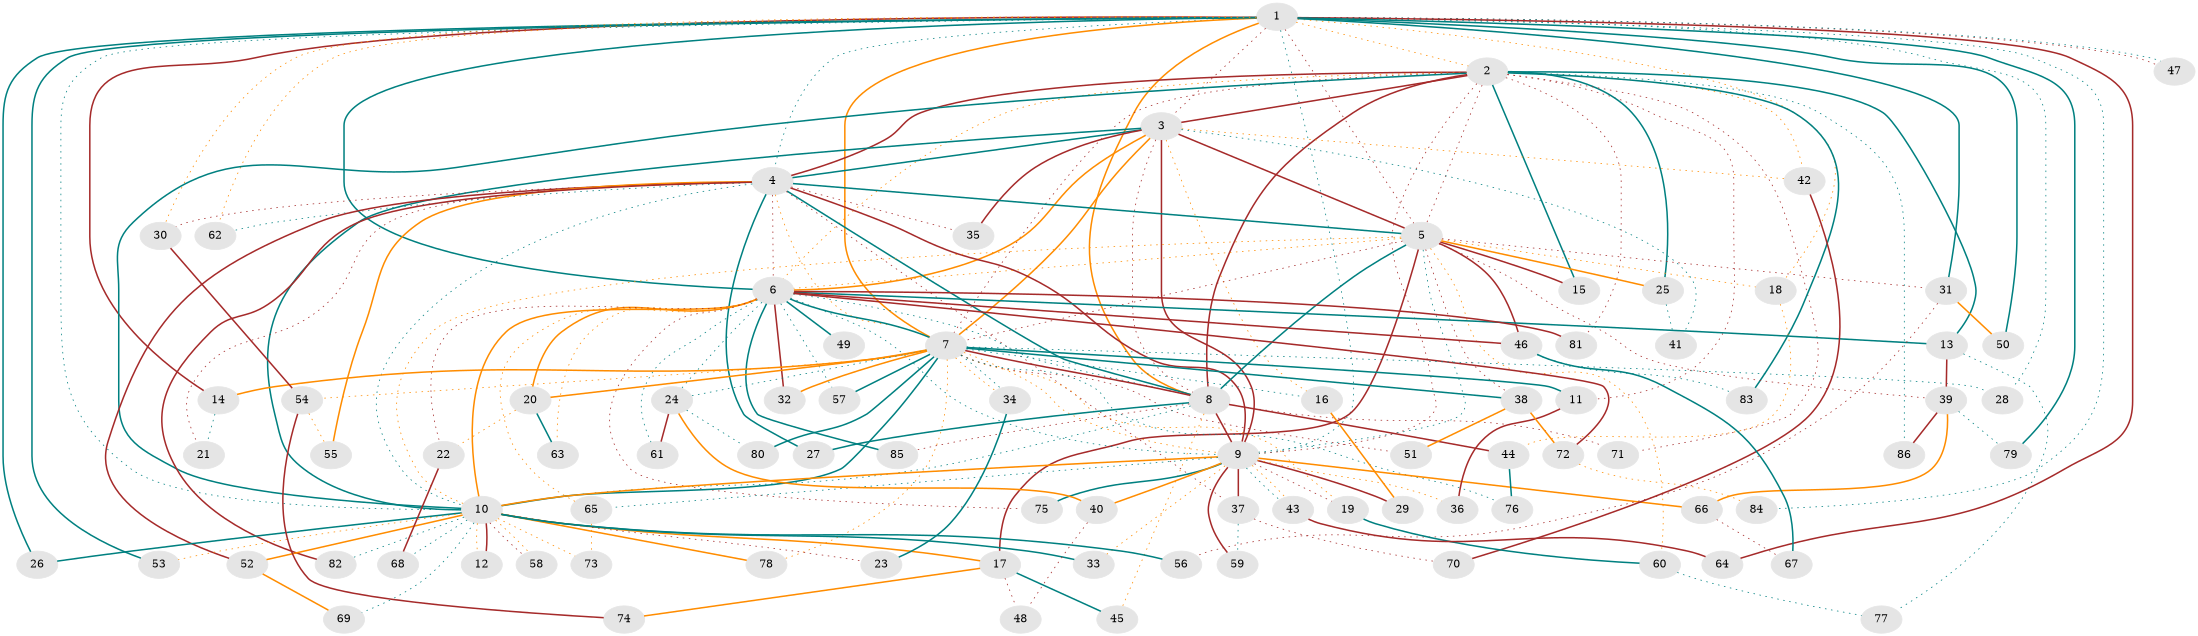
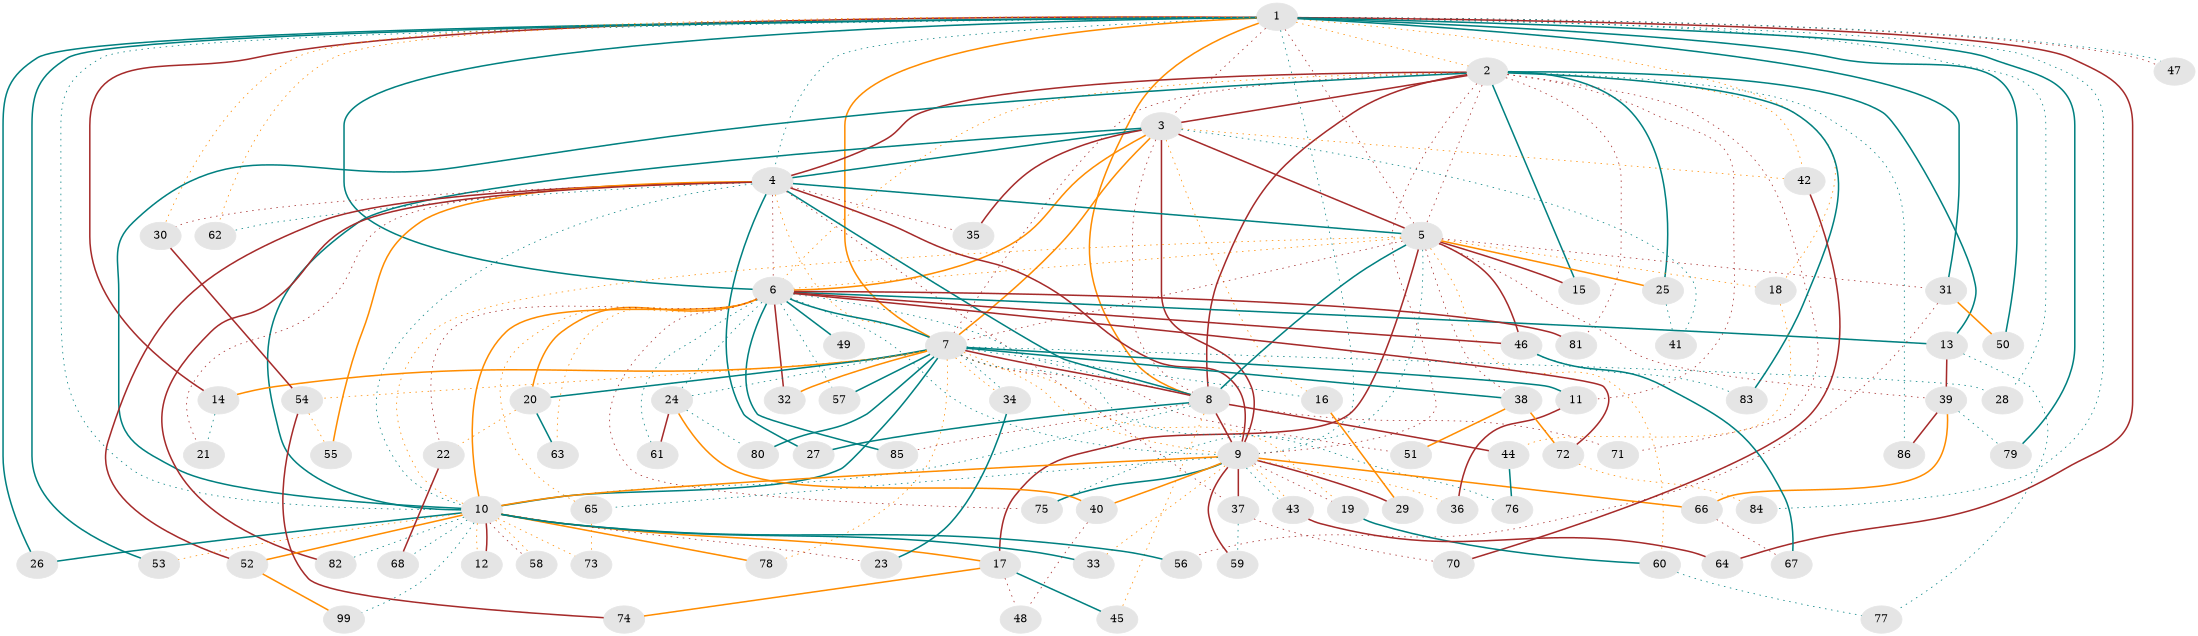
(739, 375) -> (739, 375)
(1462, 413) -> (1339, 435)
(344, 620) -> (344, 620)
